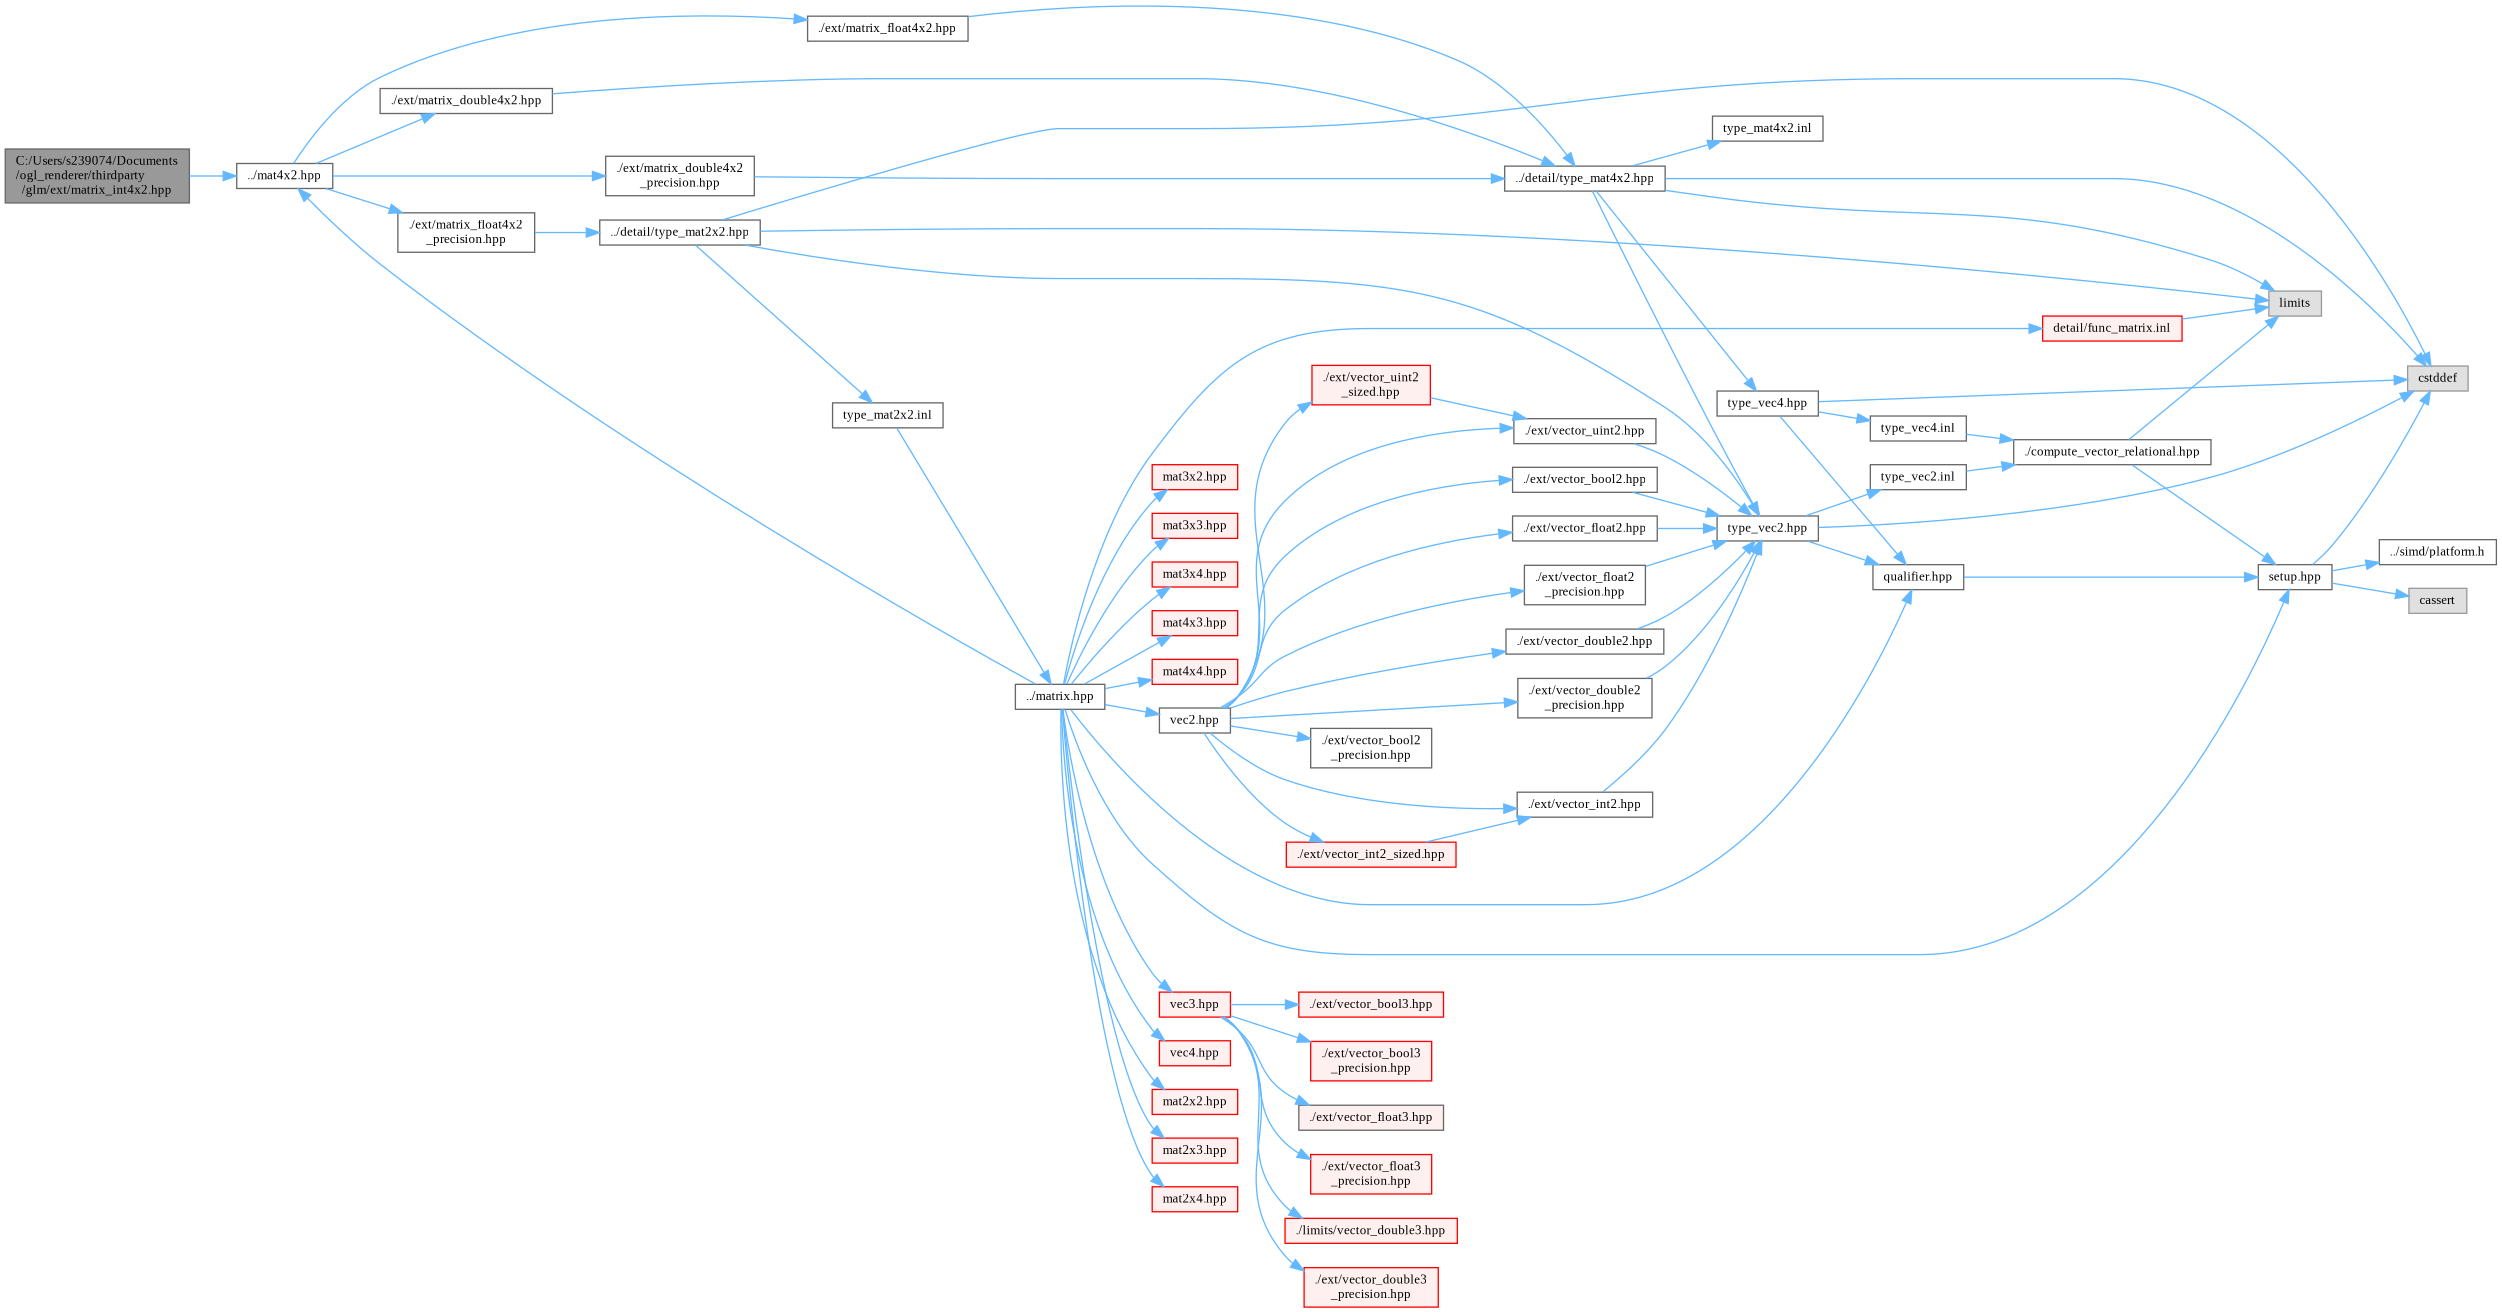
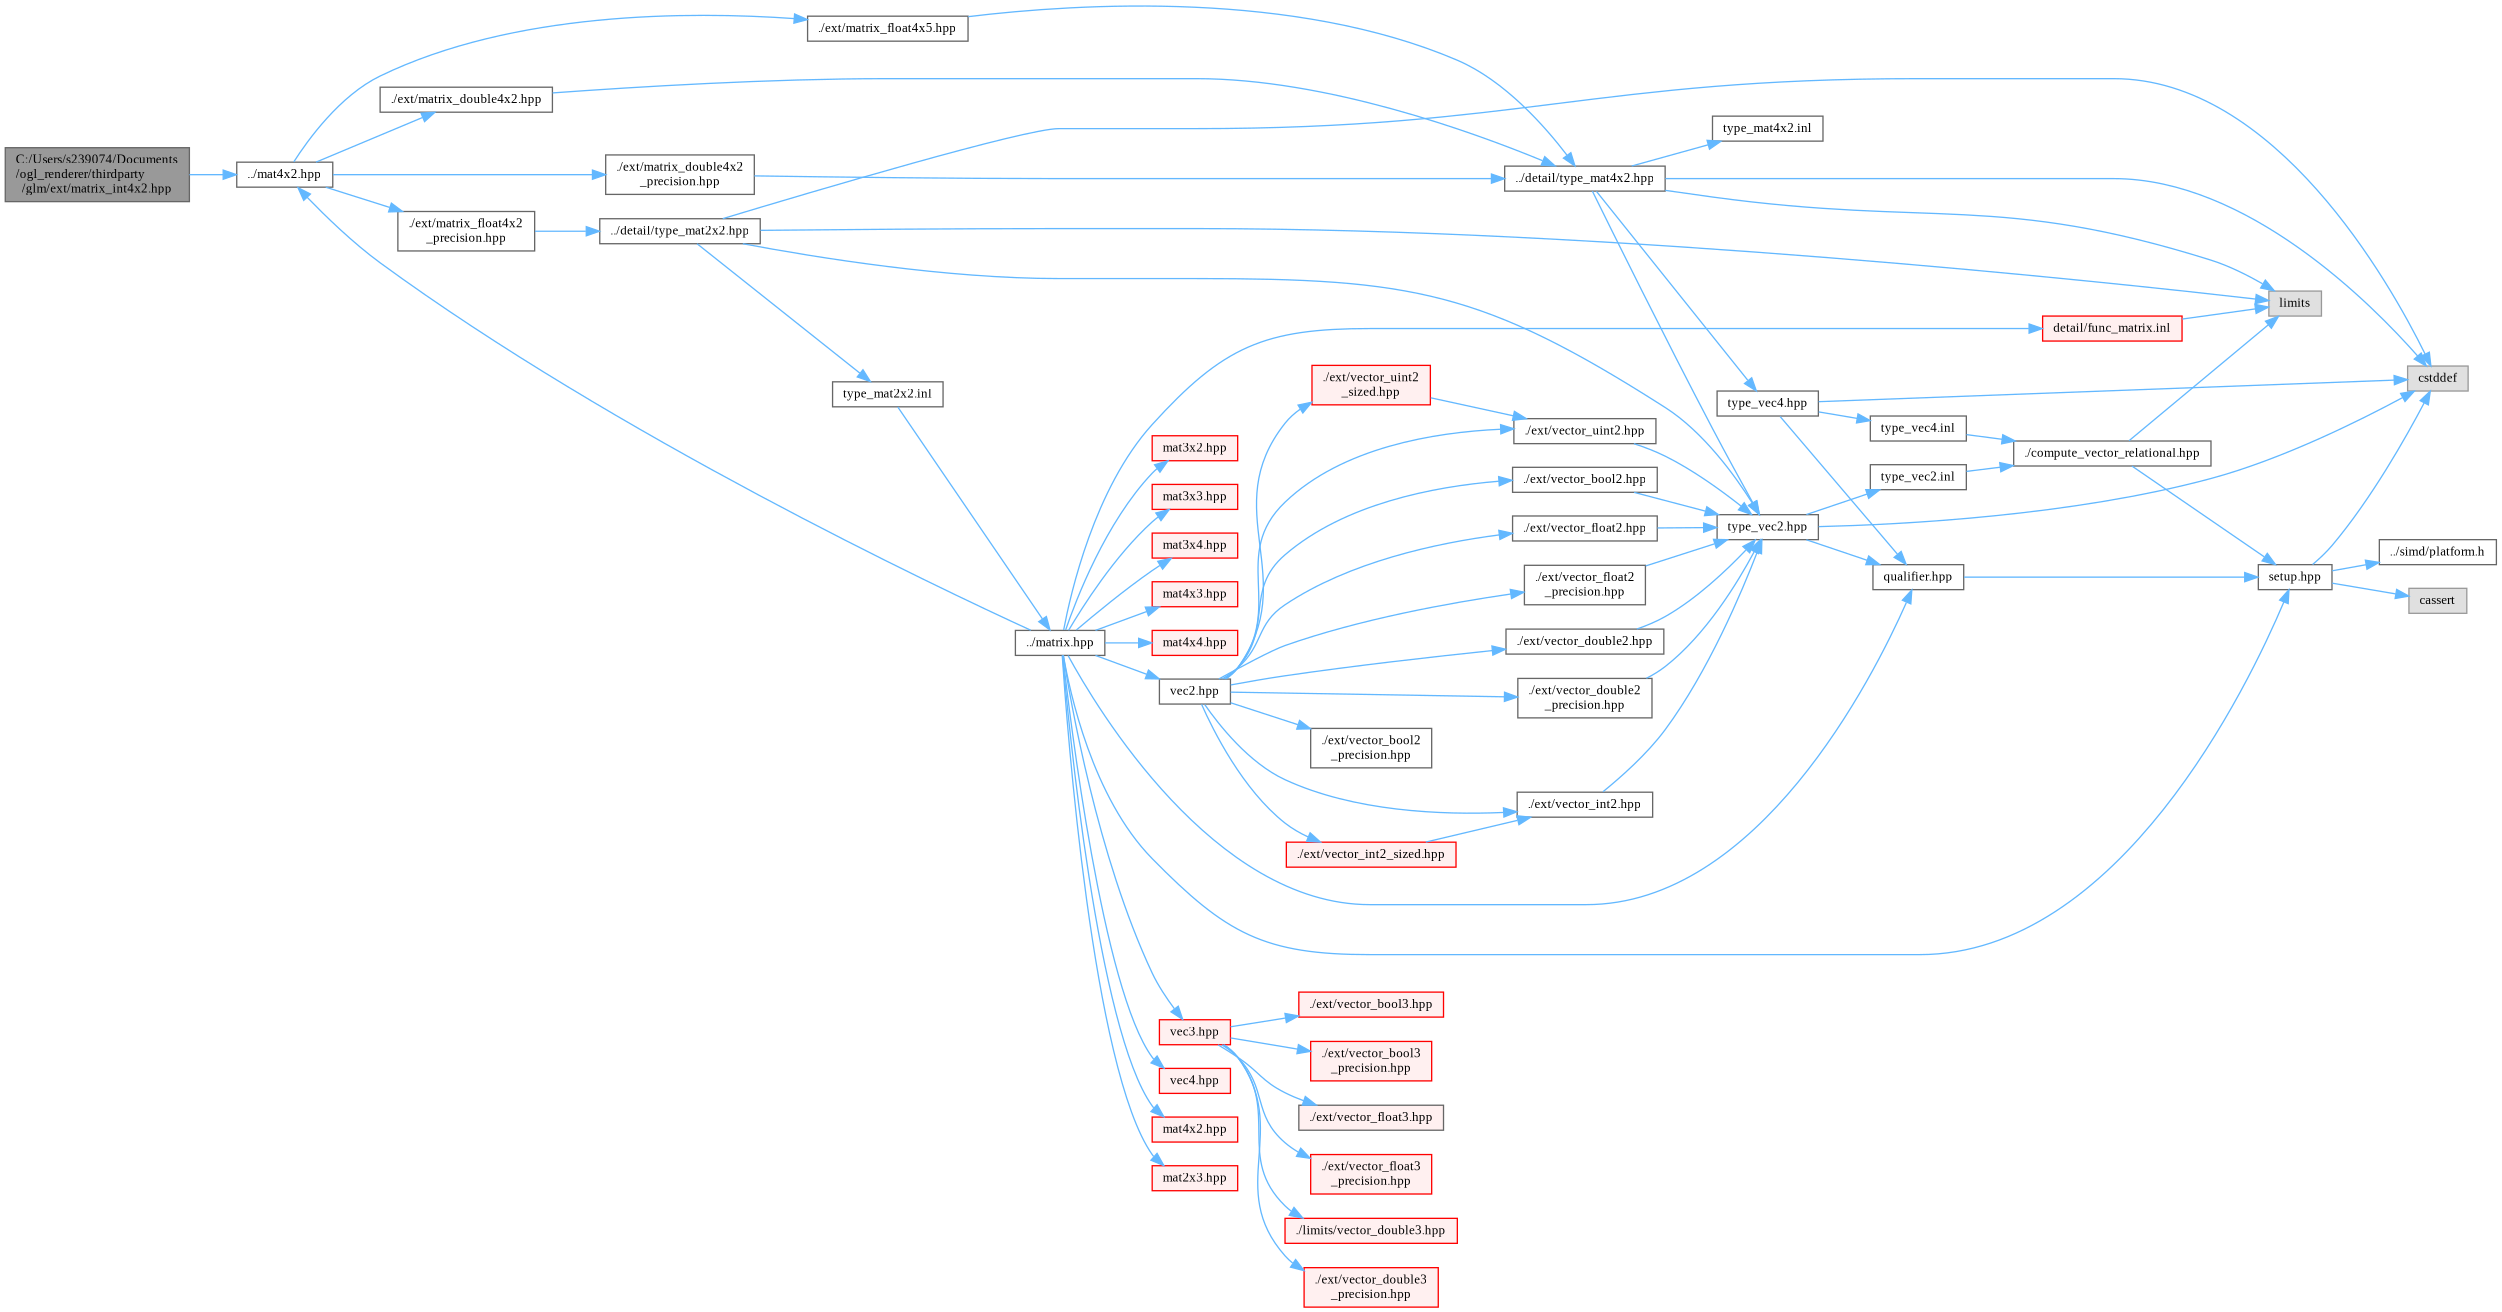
(888, 29) -> (888, 29)
(1195, 1102) -> (1195, 1130)
(1195, 1199) -> none
